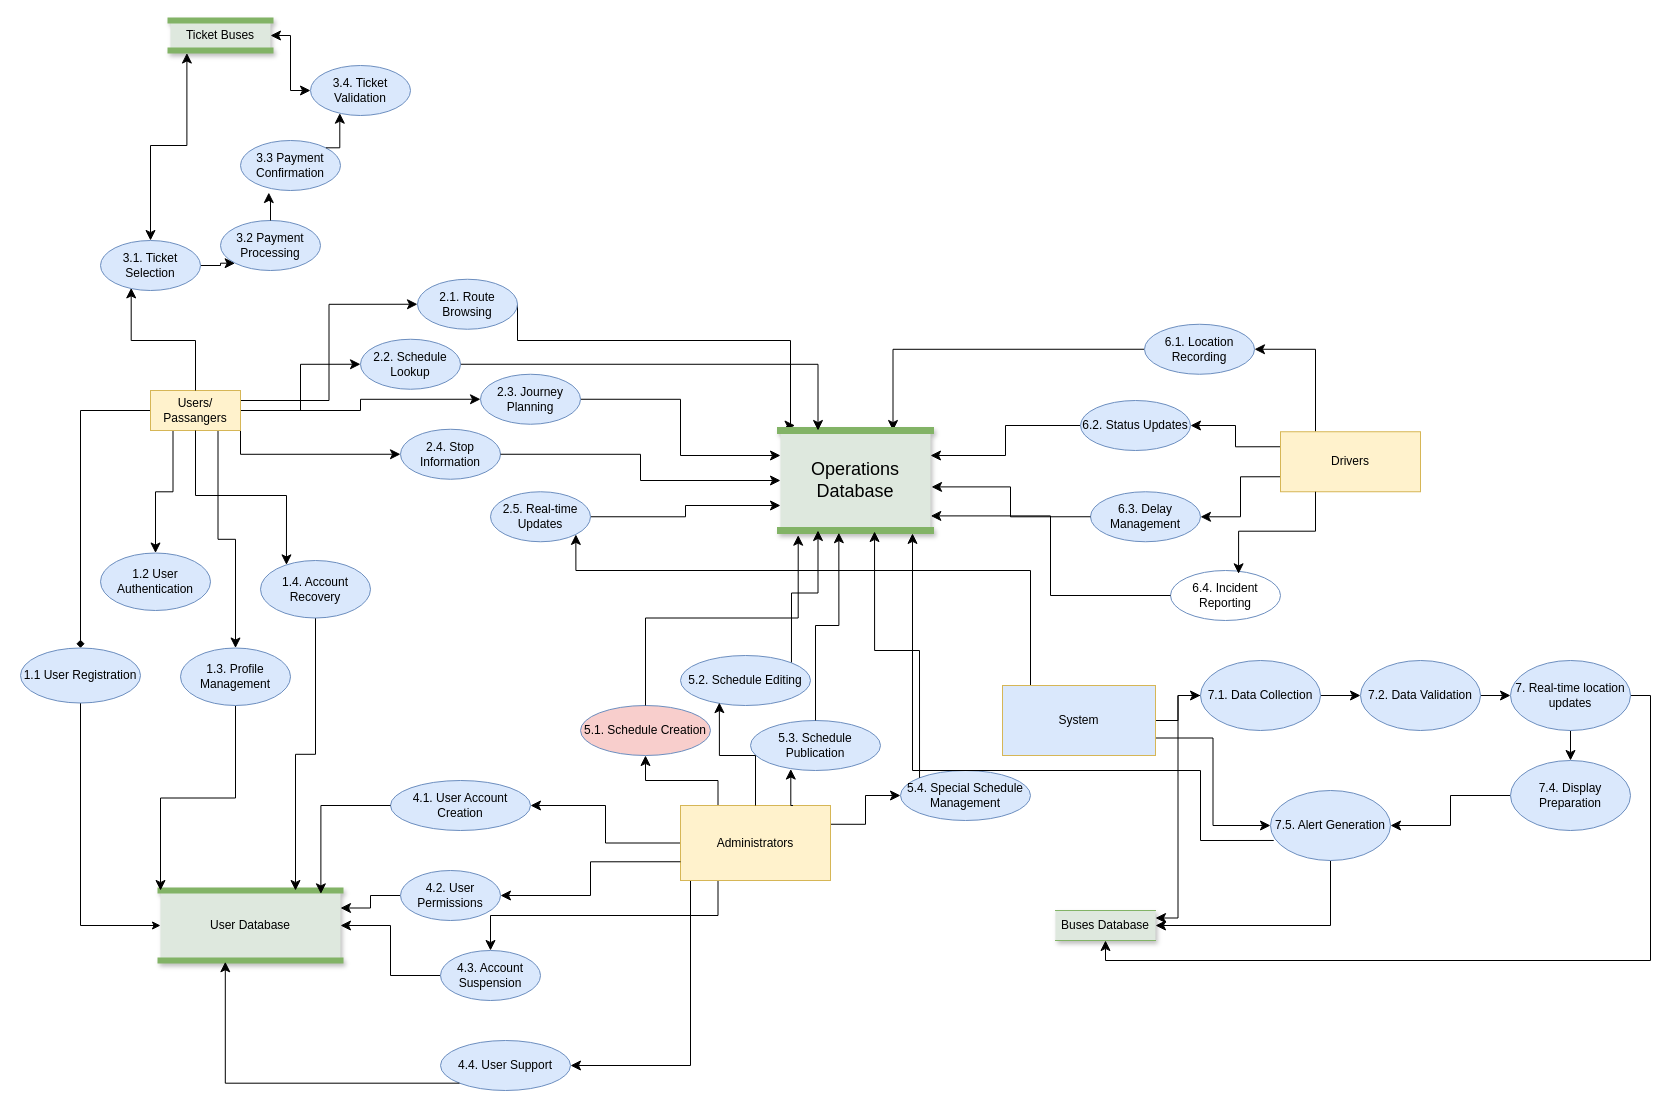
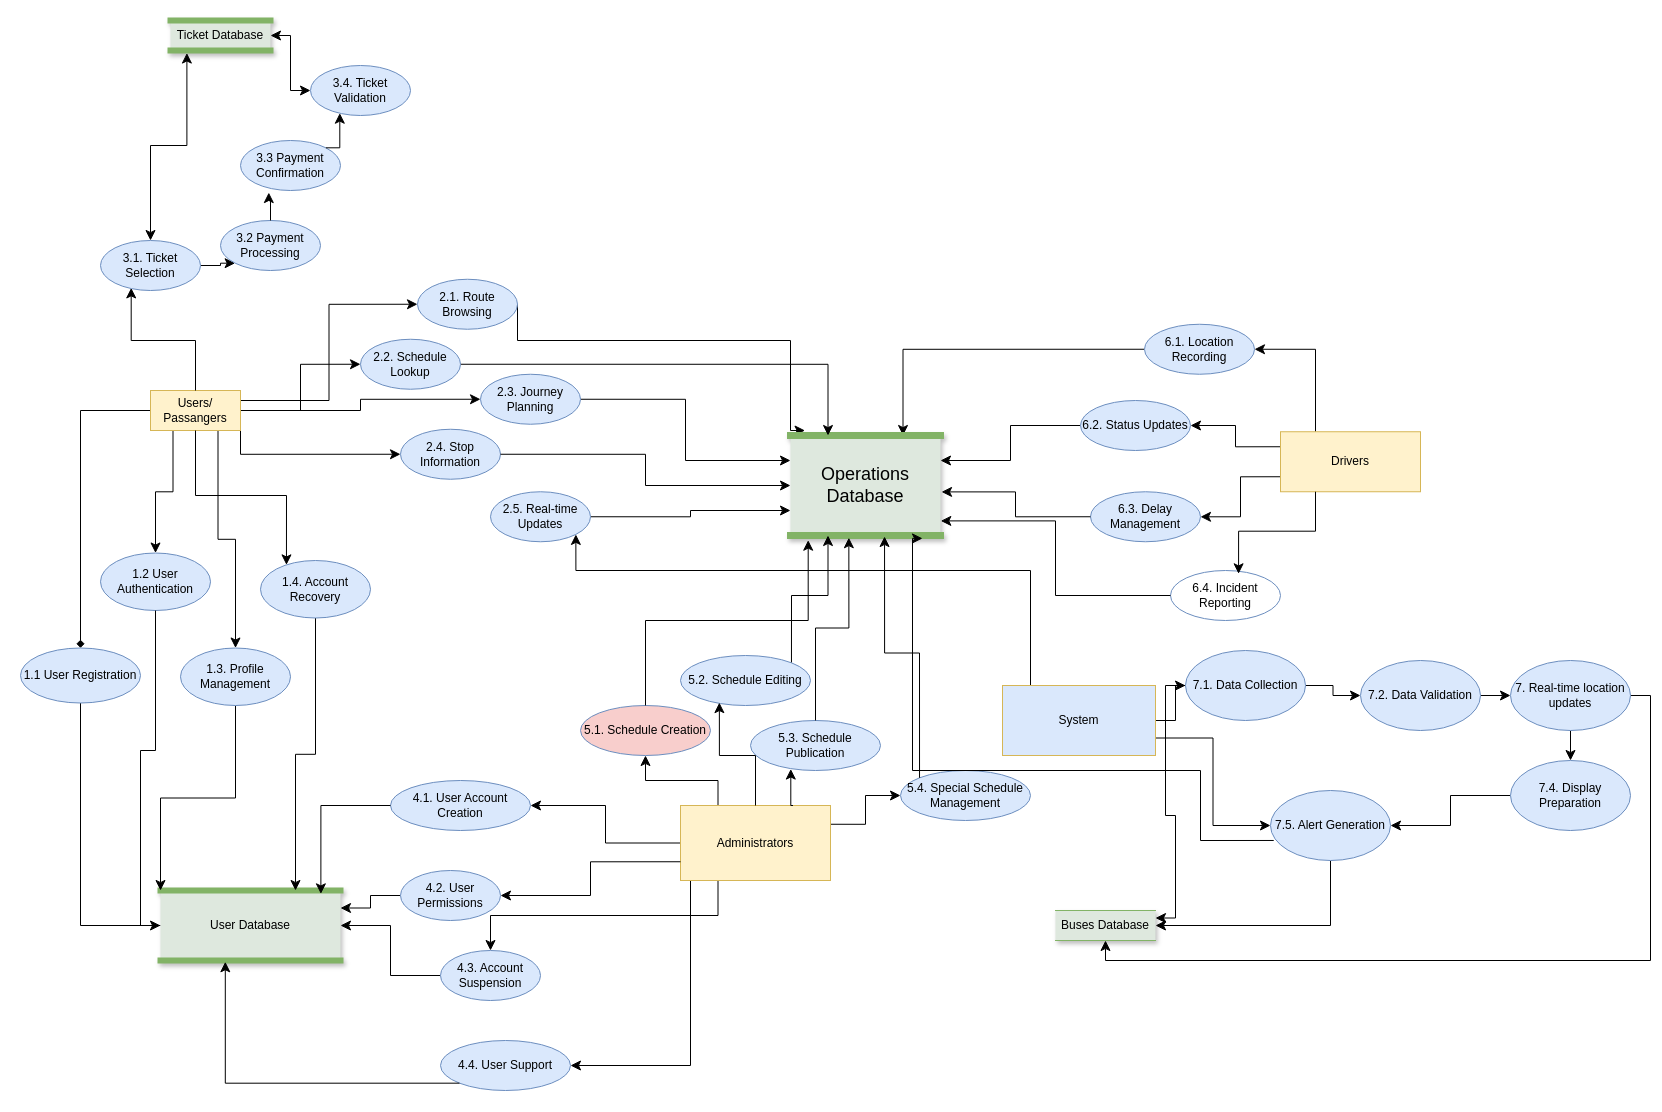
(221, 36) -> (221, 36)
(856, 481) -> (866, 486)
(1261, 696) -> (1246, 686)
none -> (141, 759)
(153, 926) -> (154, 926)
